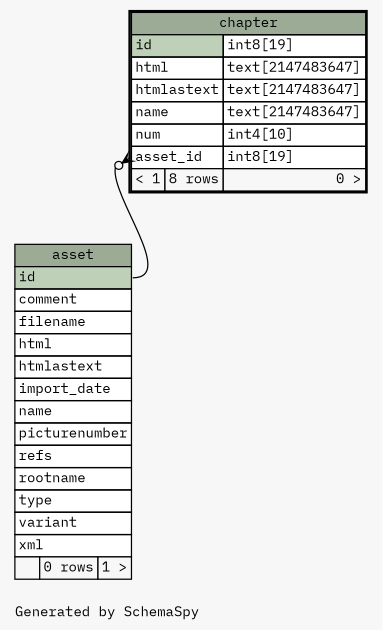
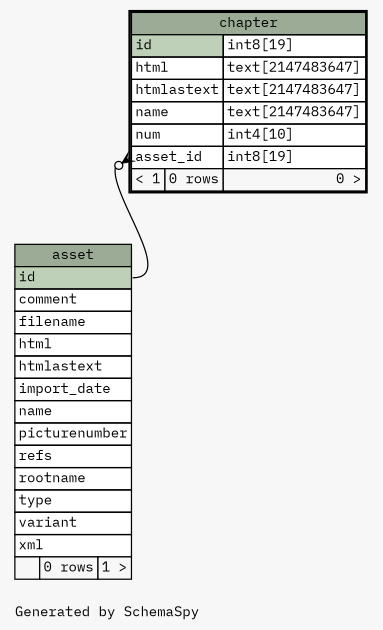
(194, 179) -> (194, 179)
